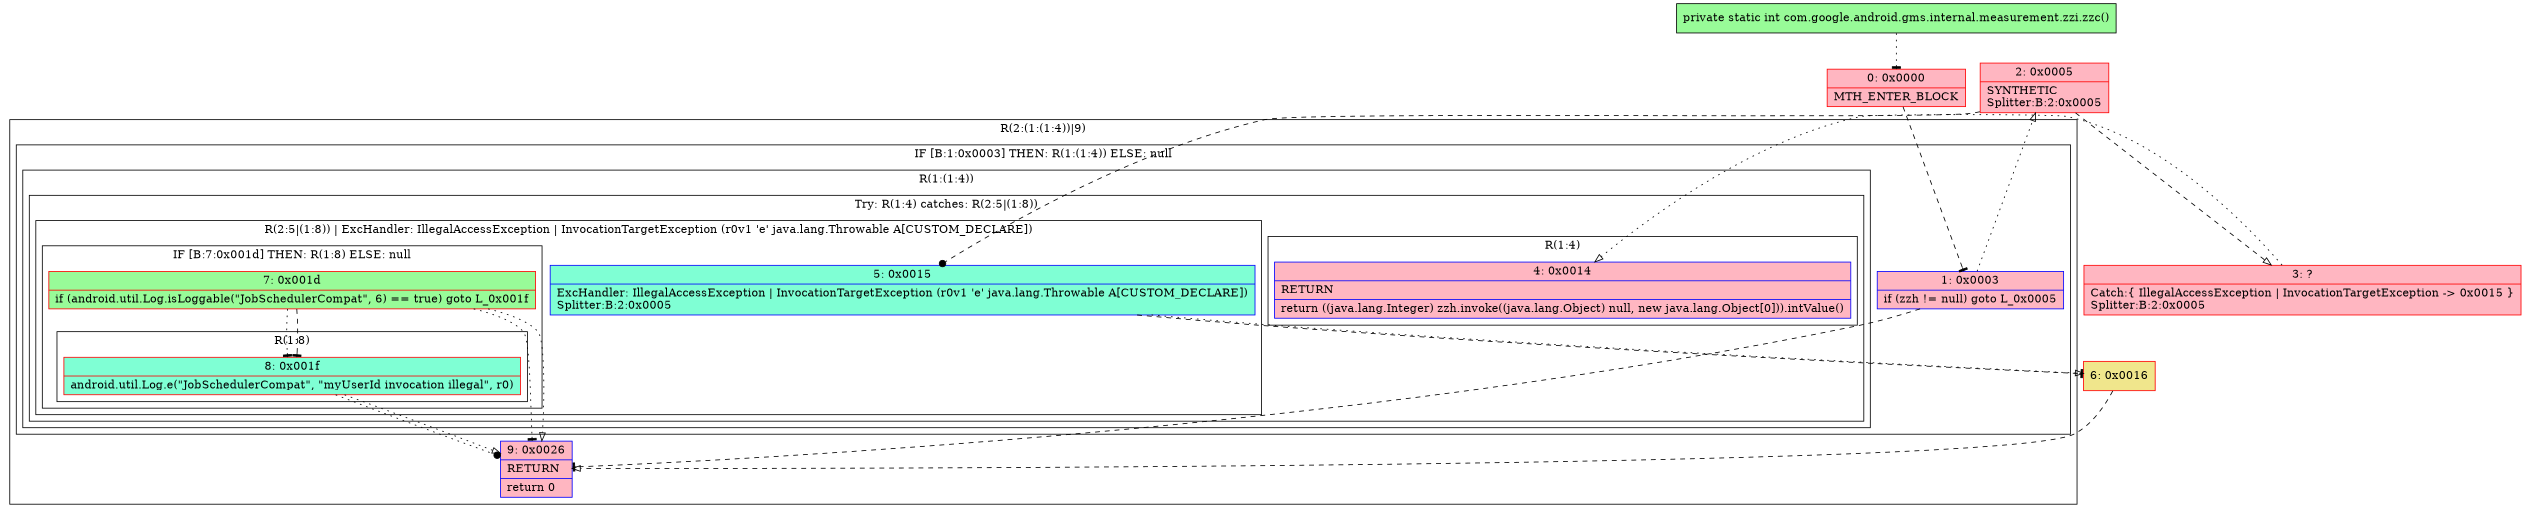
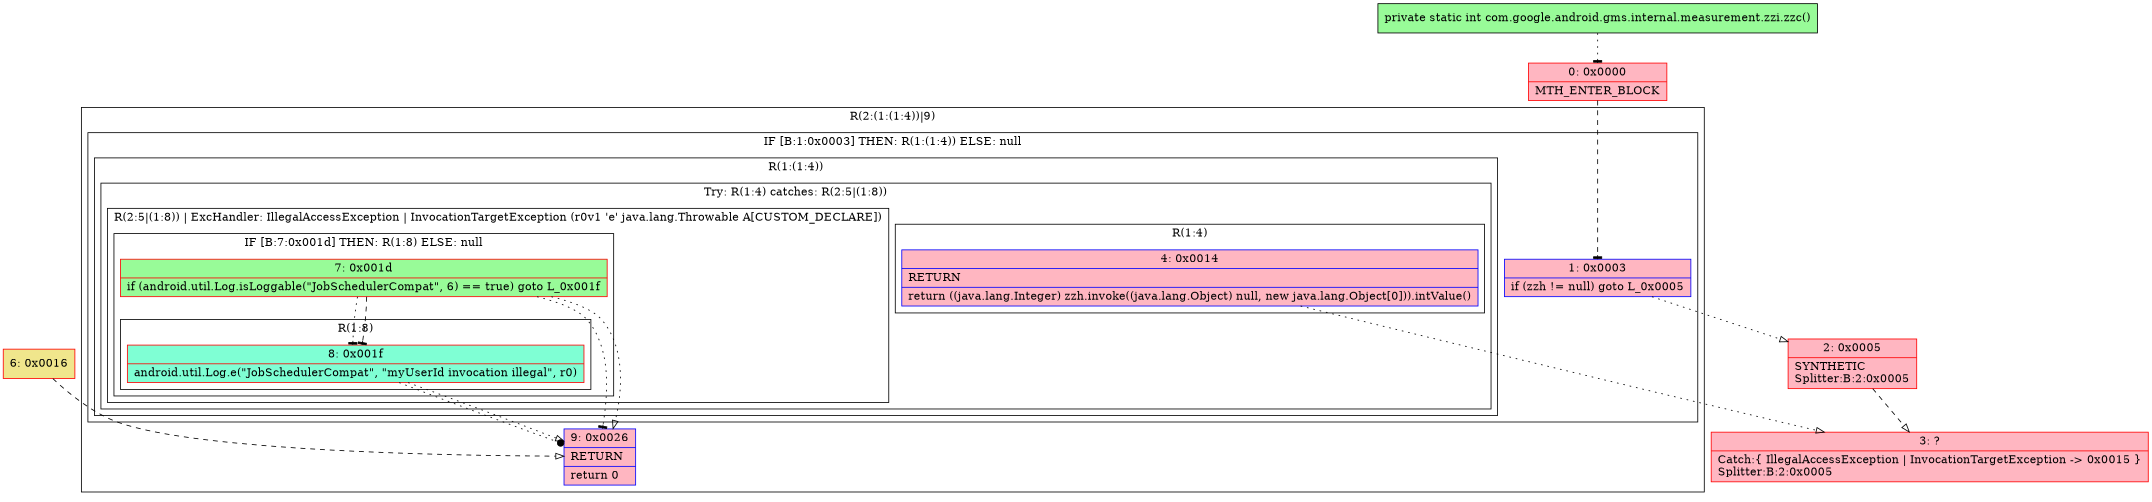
(1986, 115) -> (1558, 369)
(903, 290) -> none
(1286, 413) -> none
